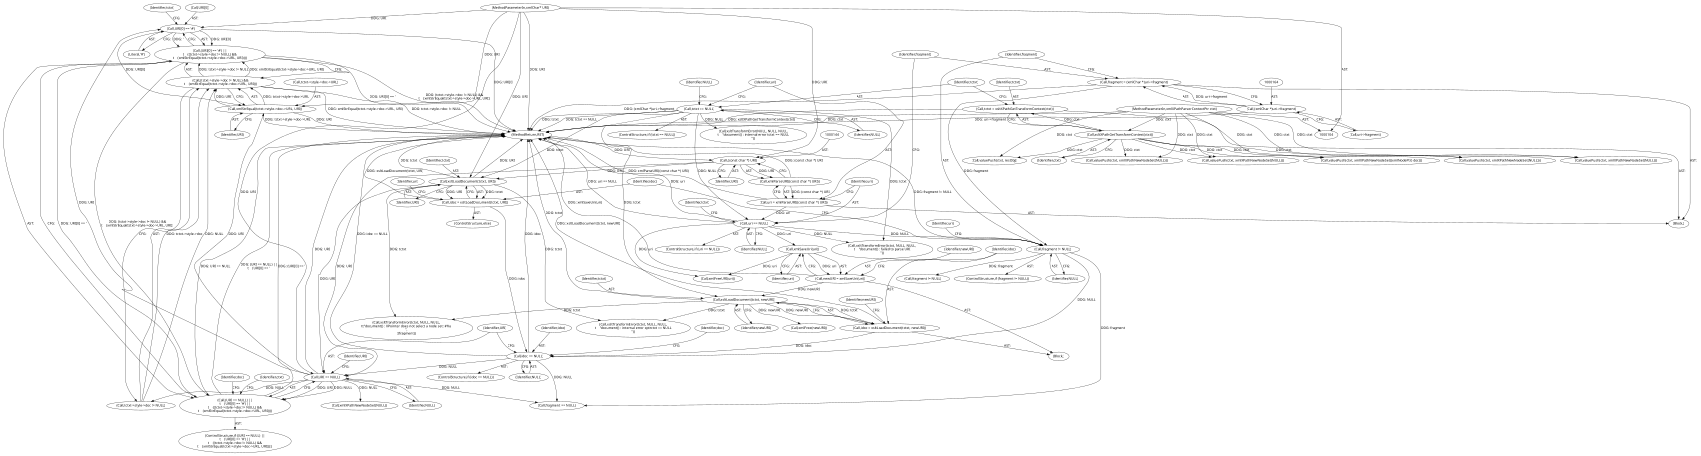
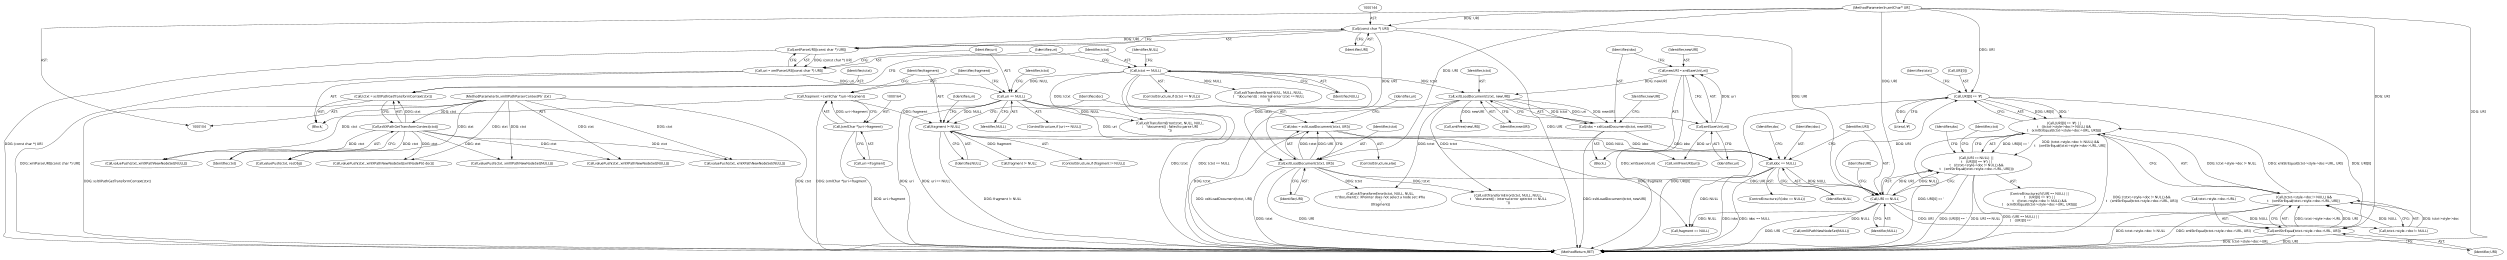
(153, 39) -> (1902, 112)
(625, 154) -> (1528, 99)
